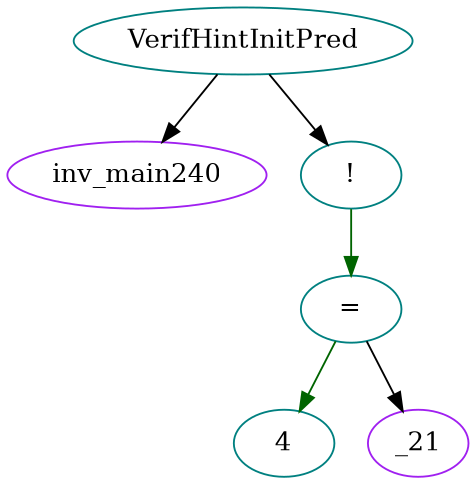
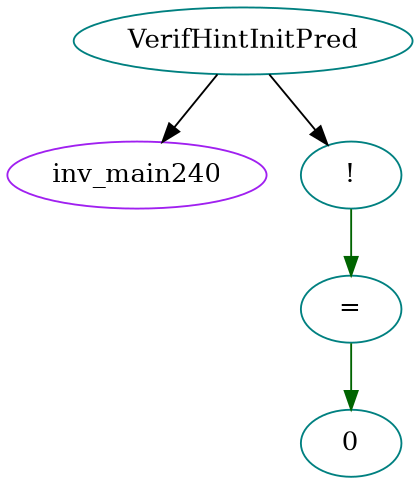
(284, 443) -> (351, 443)
(418, 443) -> none
